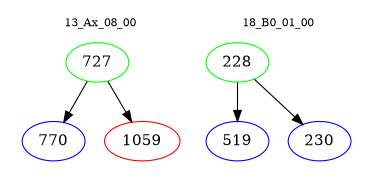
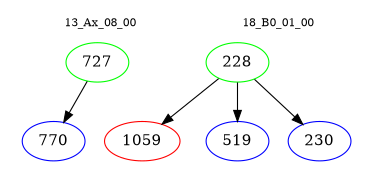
(117, 97) -> (204, 90)
